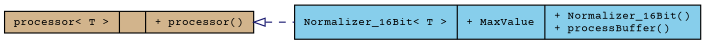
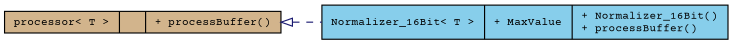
(200, 22) -> (213, 22)
